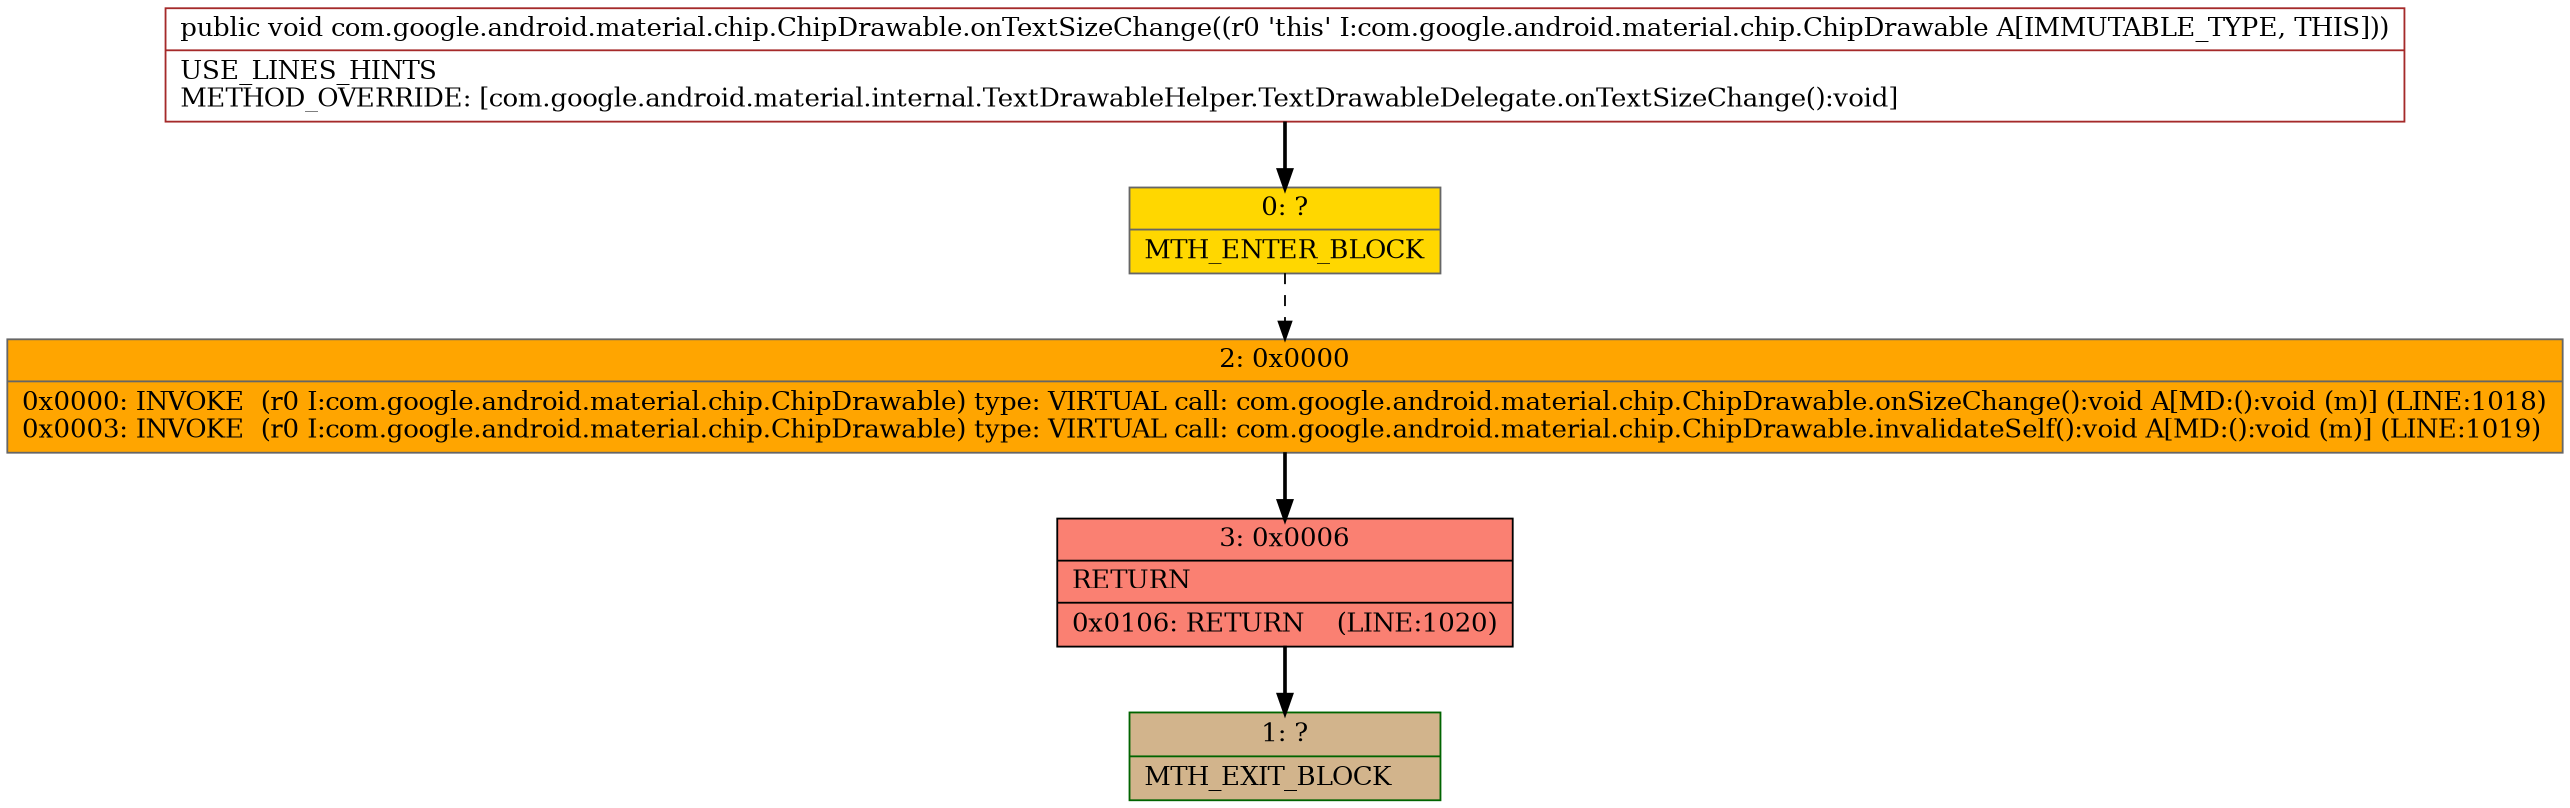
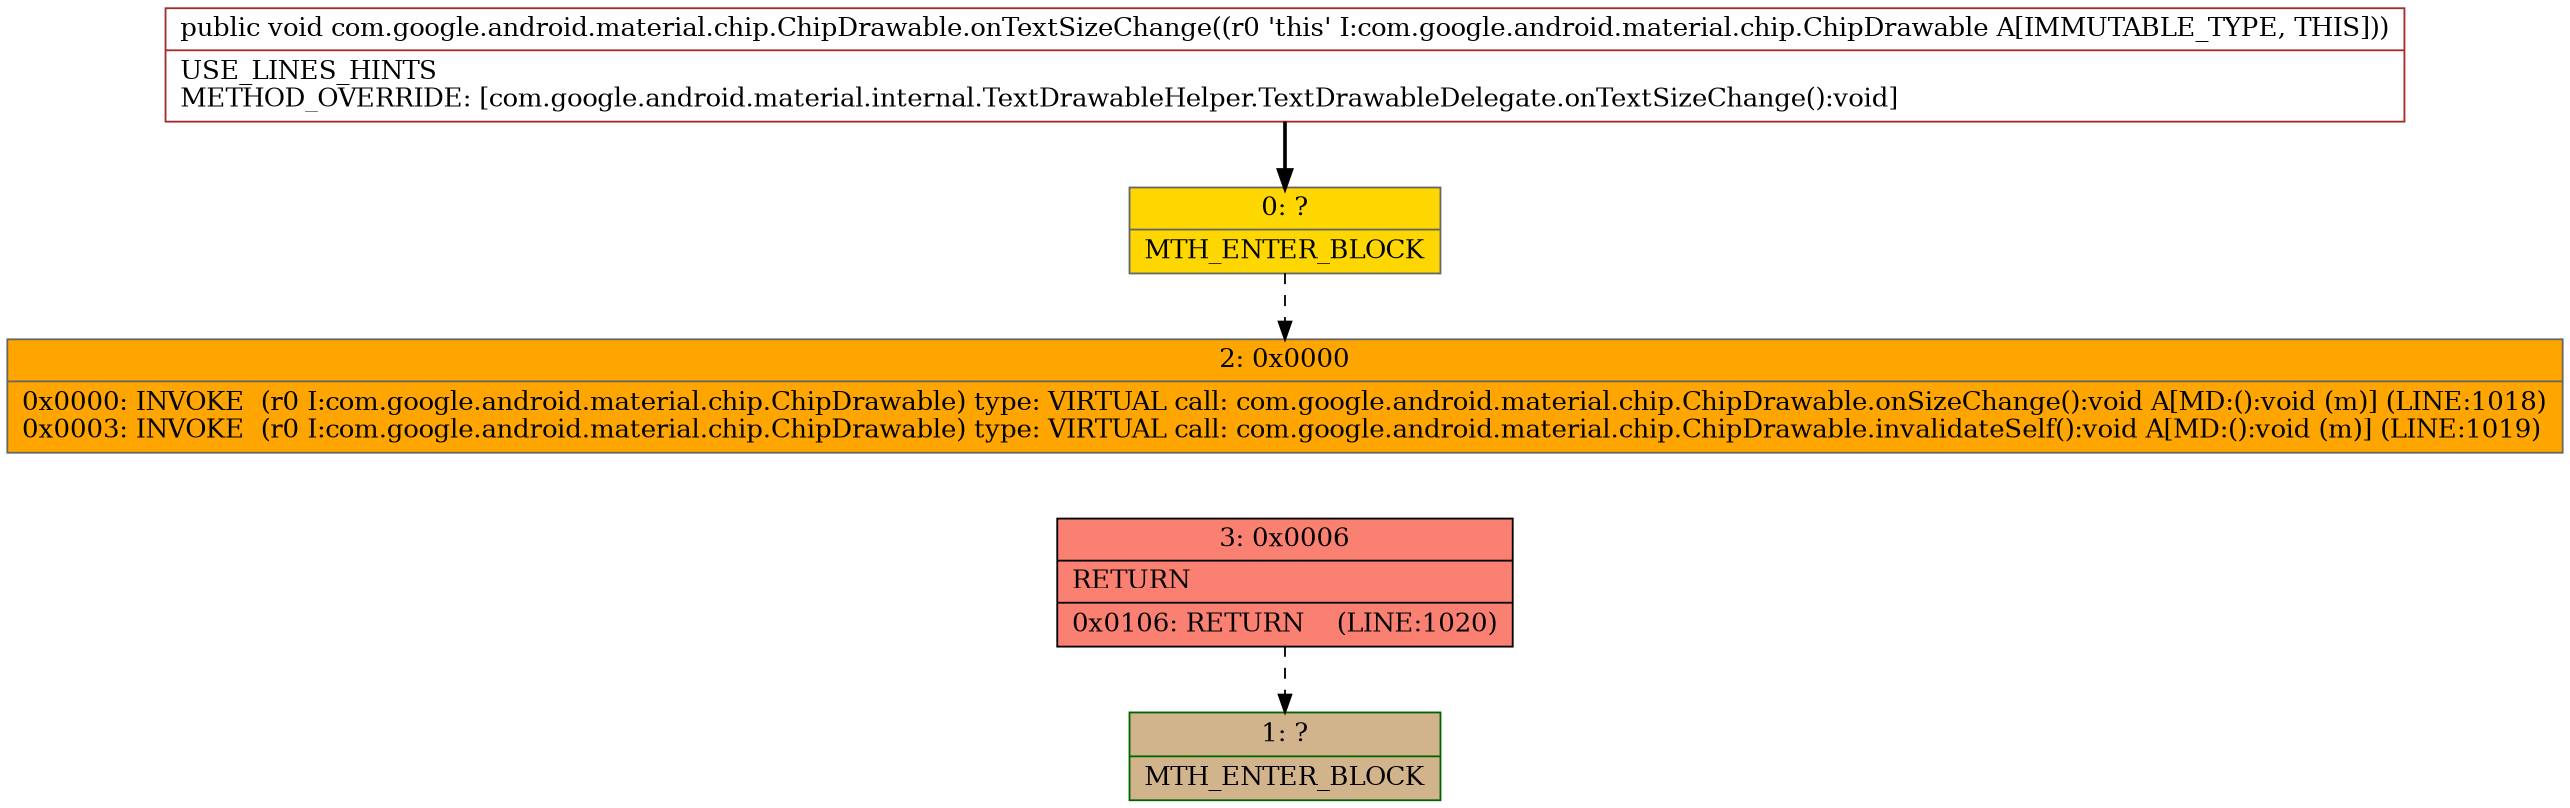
(1285, 476) -> none
(1285, 670) -> (1285, 670)
(1269, 777) -> (1285, 777)
